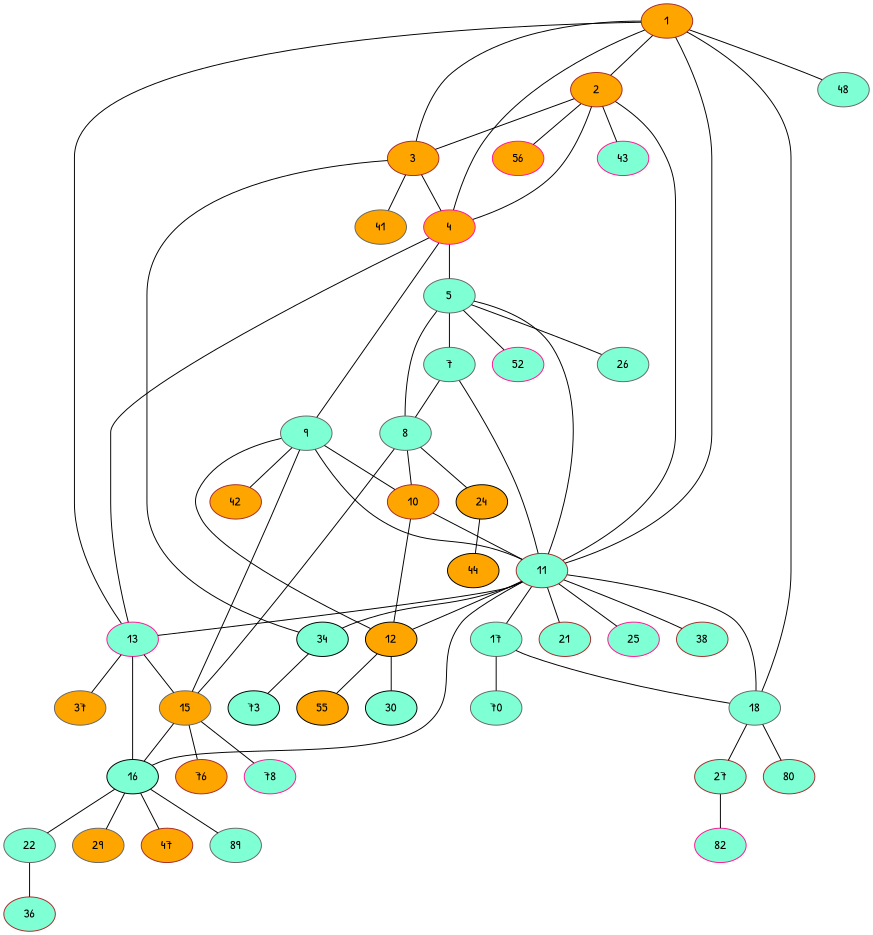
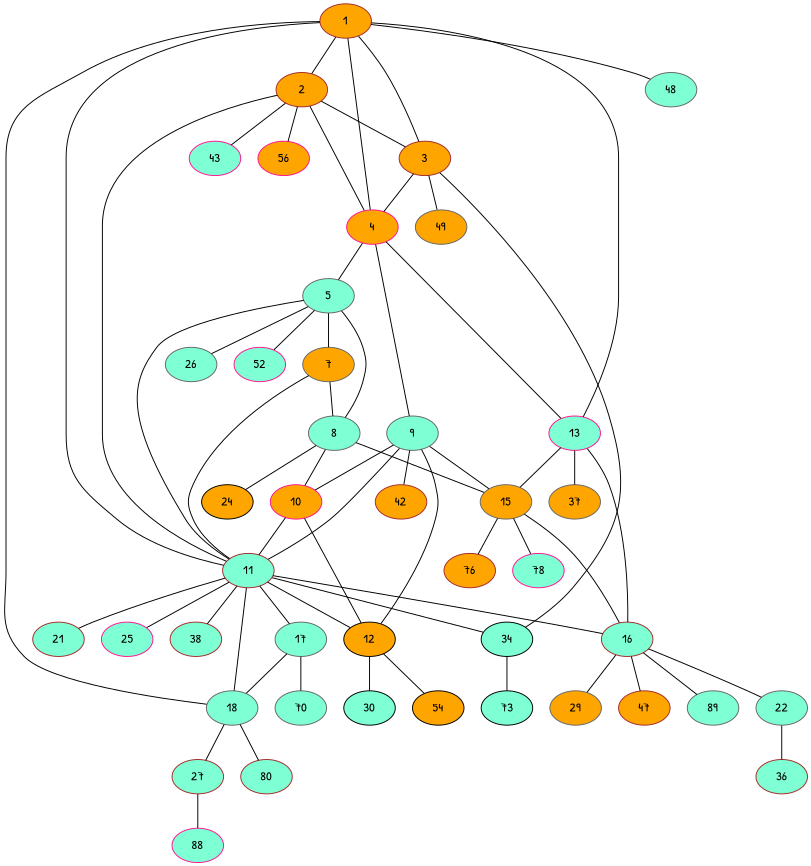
(381, 227) -> (441, 227)
(449, 364) -> (329, 364)
(413, 502) -> (296, 502)
(473, 571) -> none
(350, 612) -> none
(323, 708) -> (438, 708)
(133, 777) -> (627, 639)
(720, 845) -> (198, 845)
